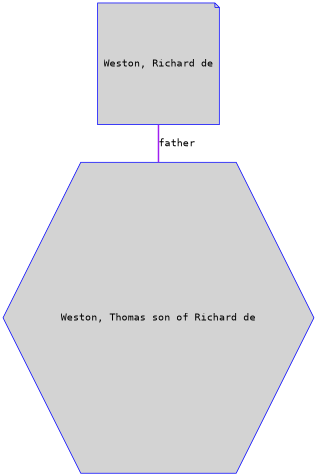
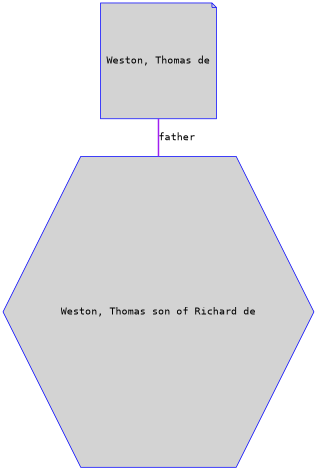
(158, 64) -> (158, 61)
